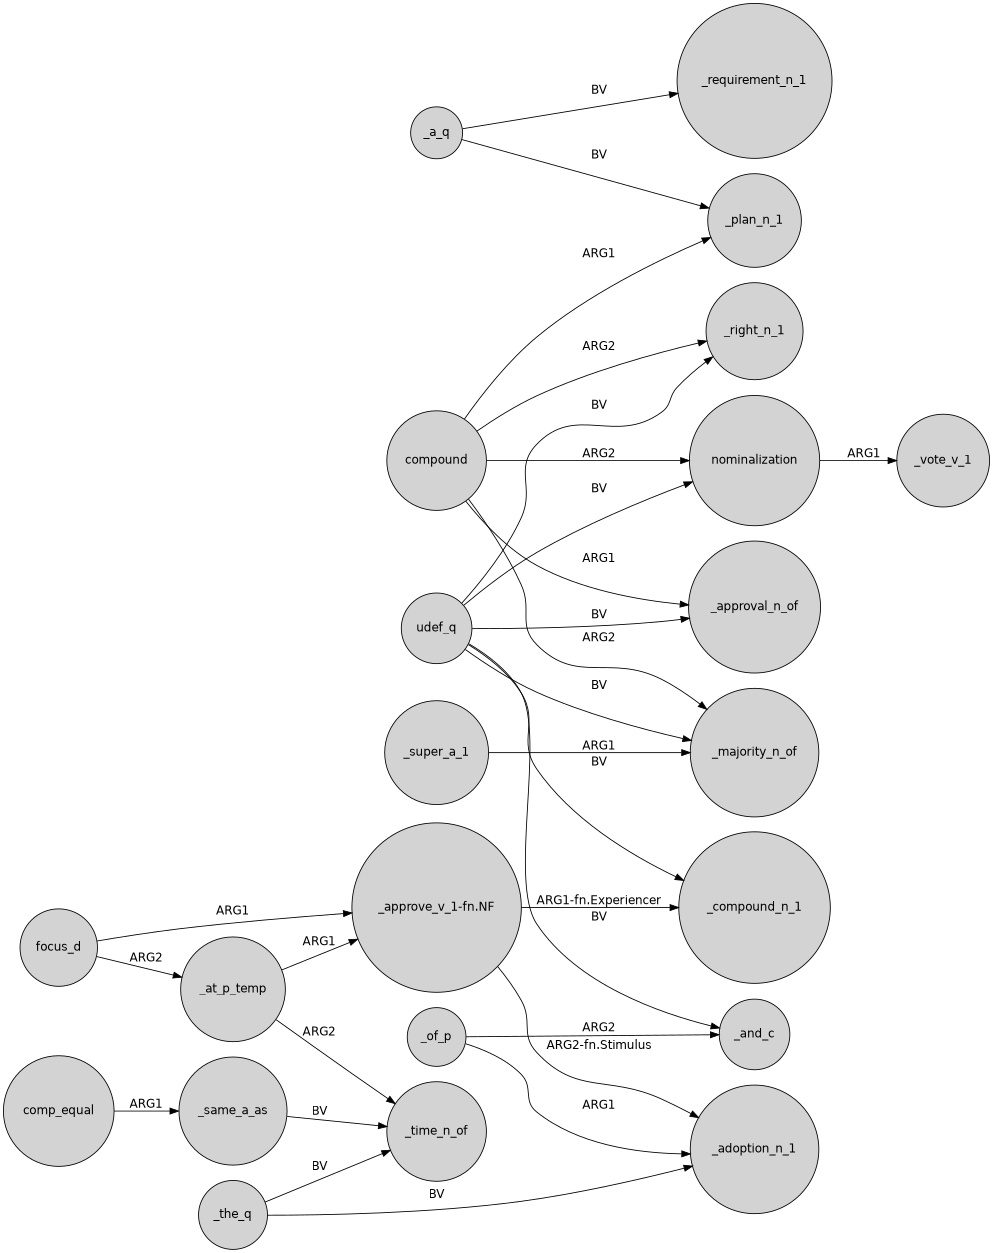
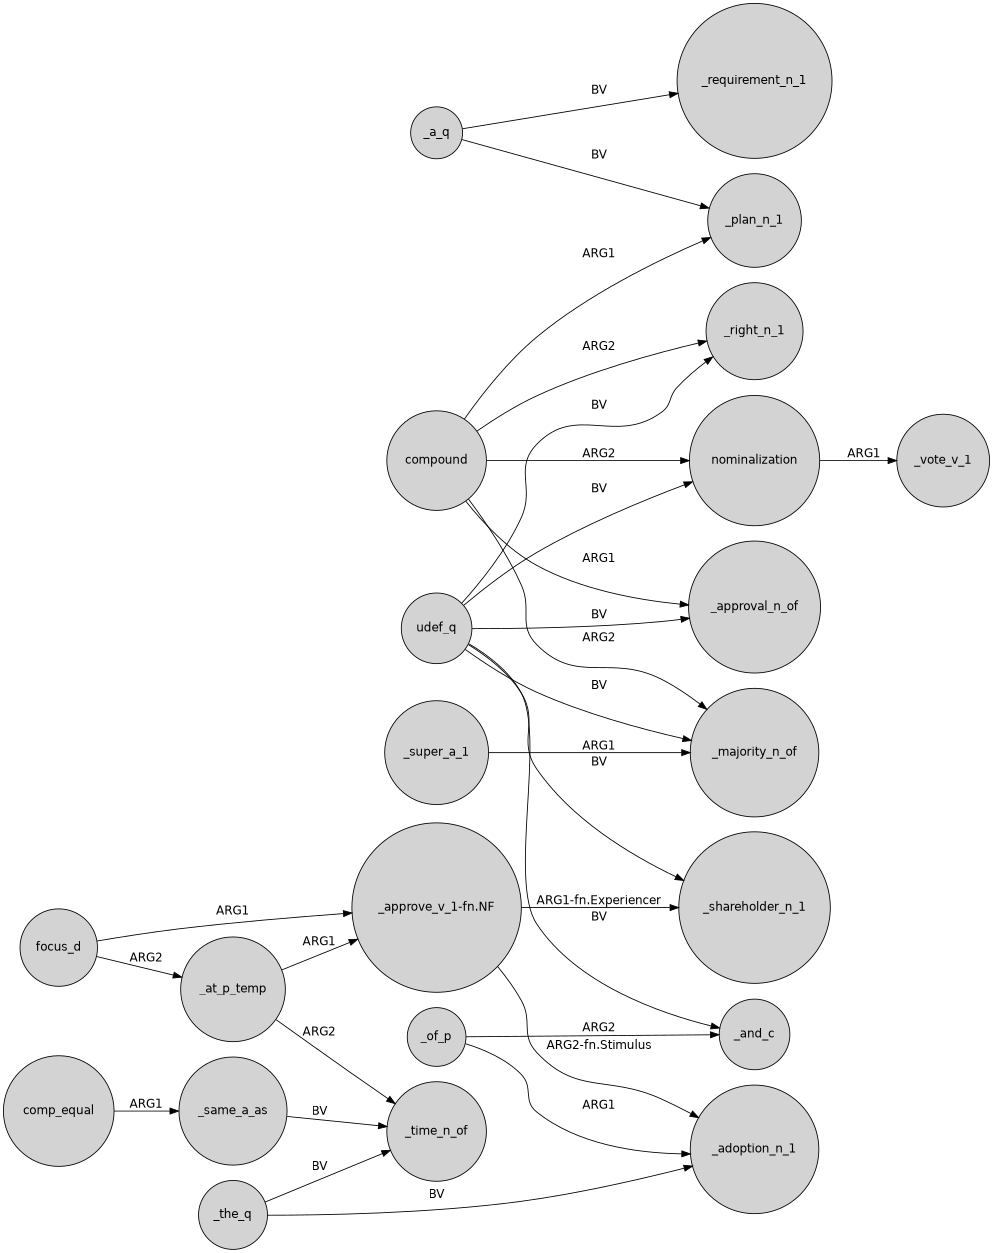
(755, 908) -> (755, 908)
